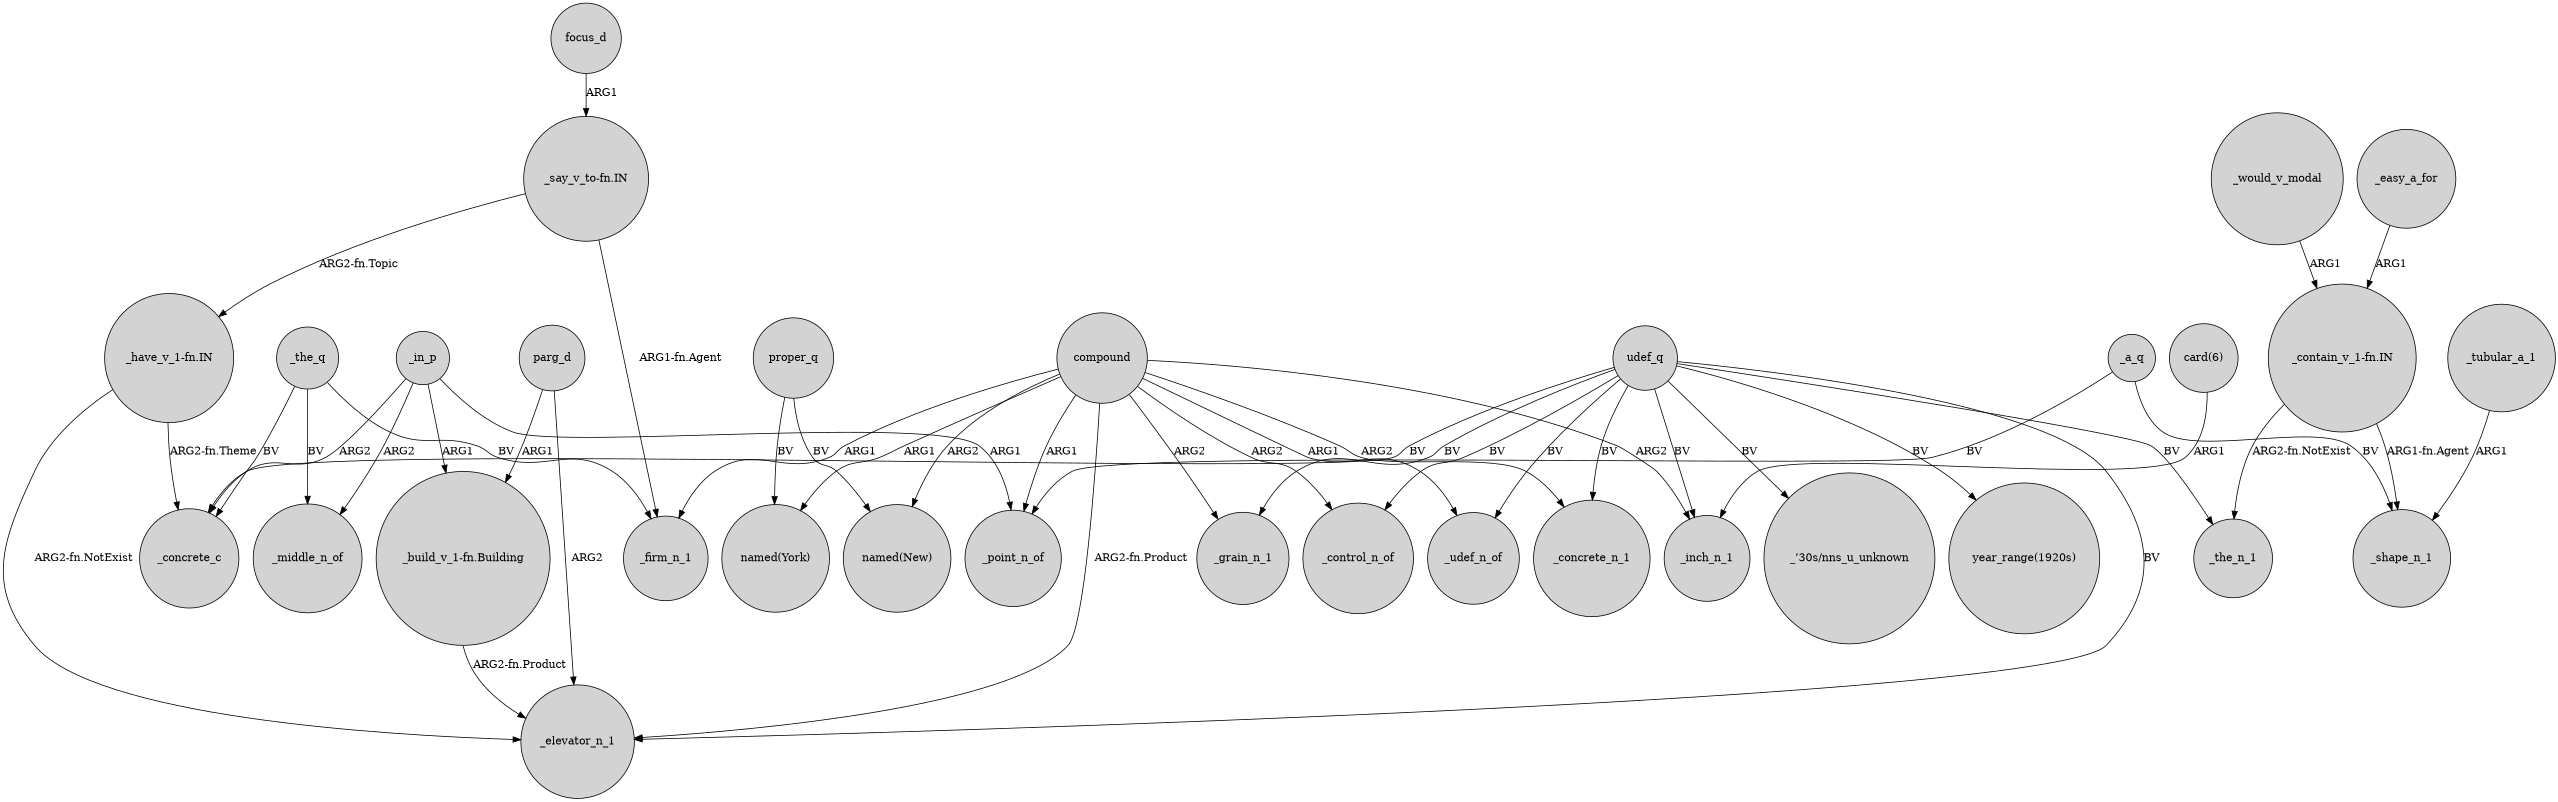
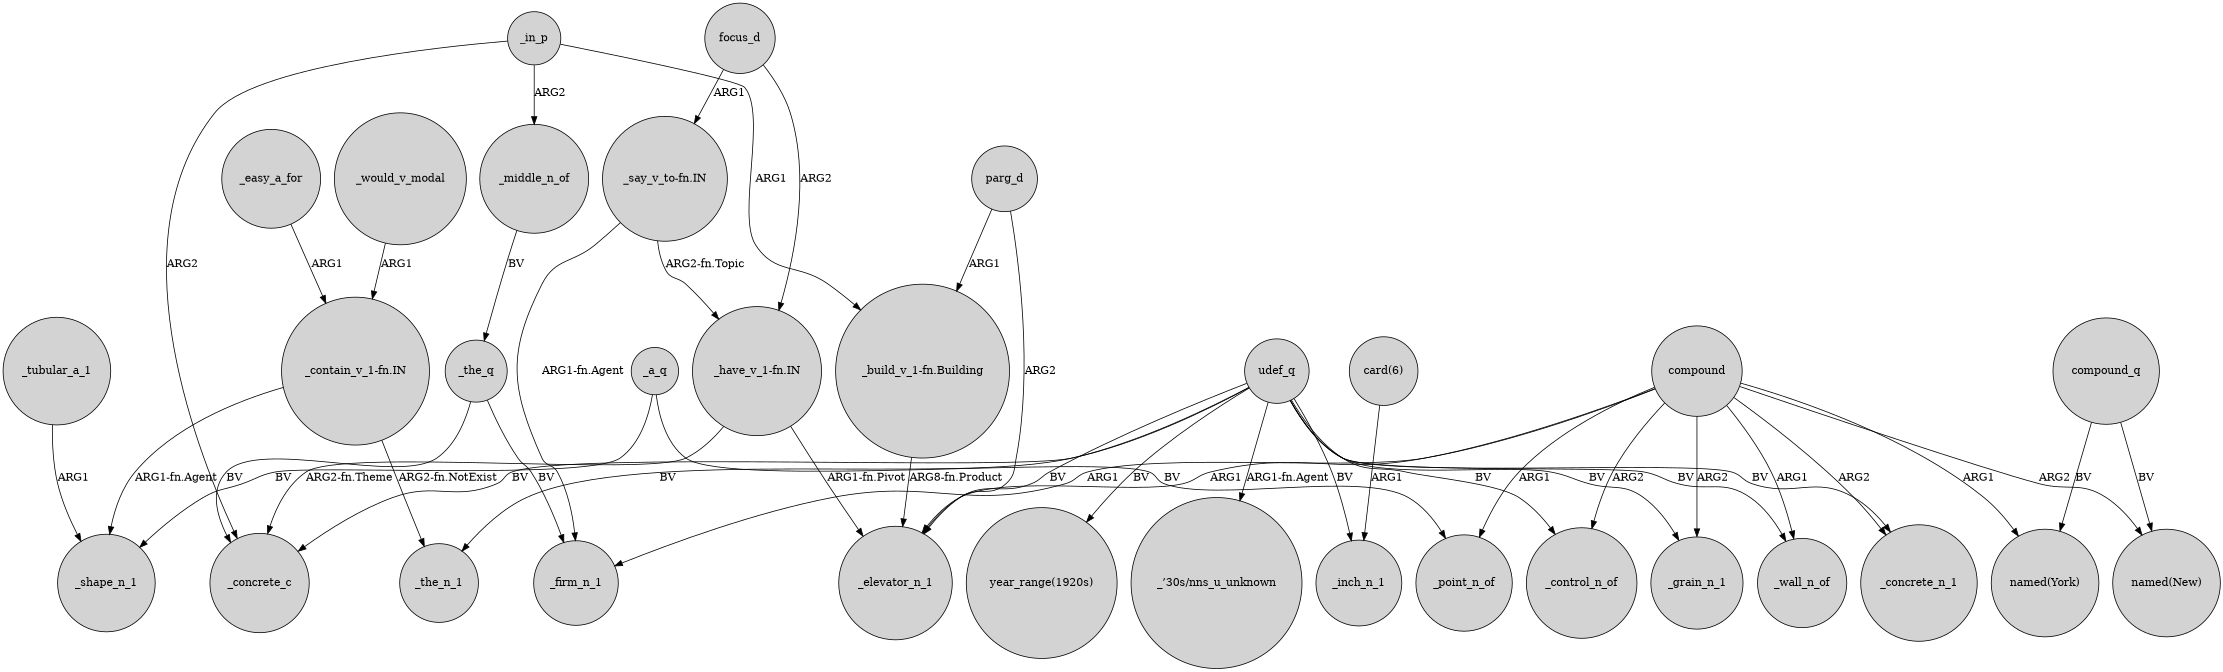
none -> (800, 181)
(793, 358) -> (2106, 371)
(1434, 395) -> none
(734, 434) -> none
(308, 443) -> (501, 282)
(1749, 452) -> (1288, 478)
(84, 558) -> (866, 478)
(1141, 558) -> (1226, 478)
(1473, 558) -> (1802, 583)
(520, 665) -> (956, 478)
